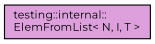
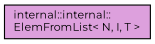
(77, 22) -> (77, 22)
